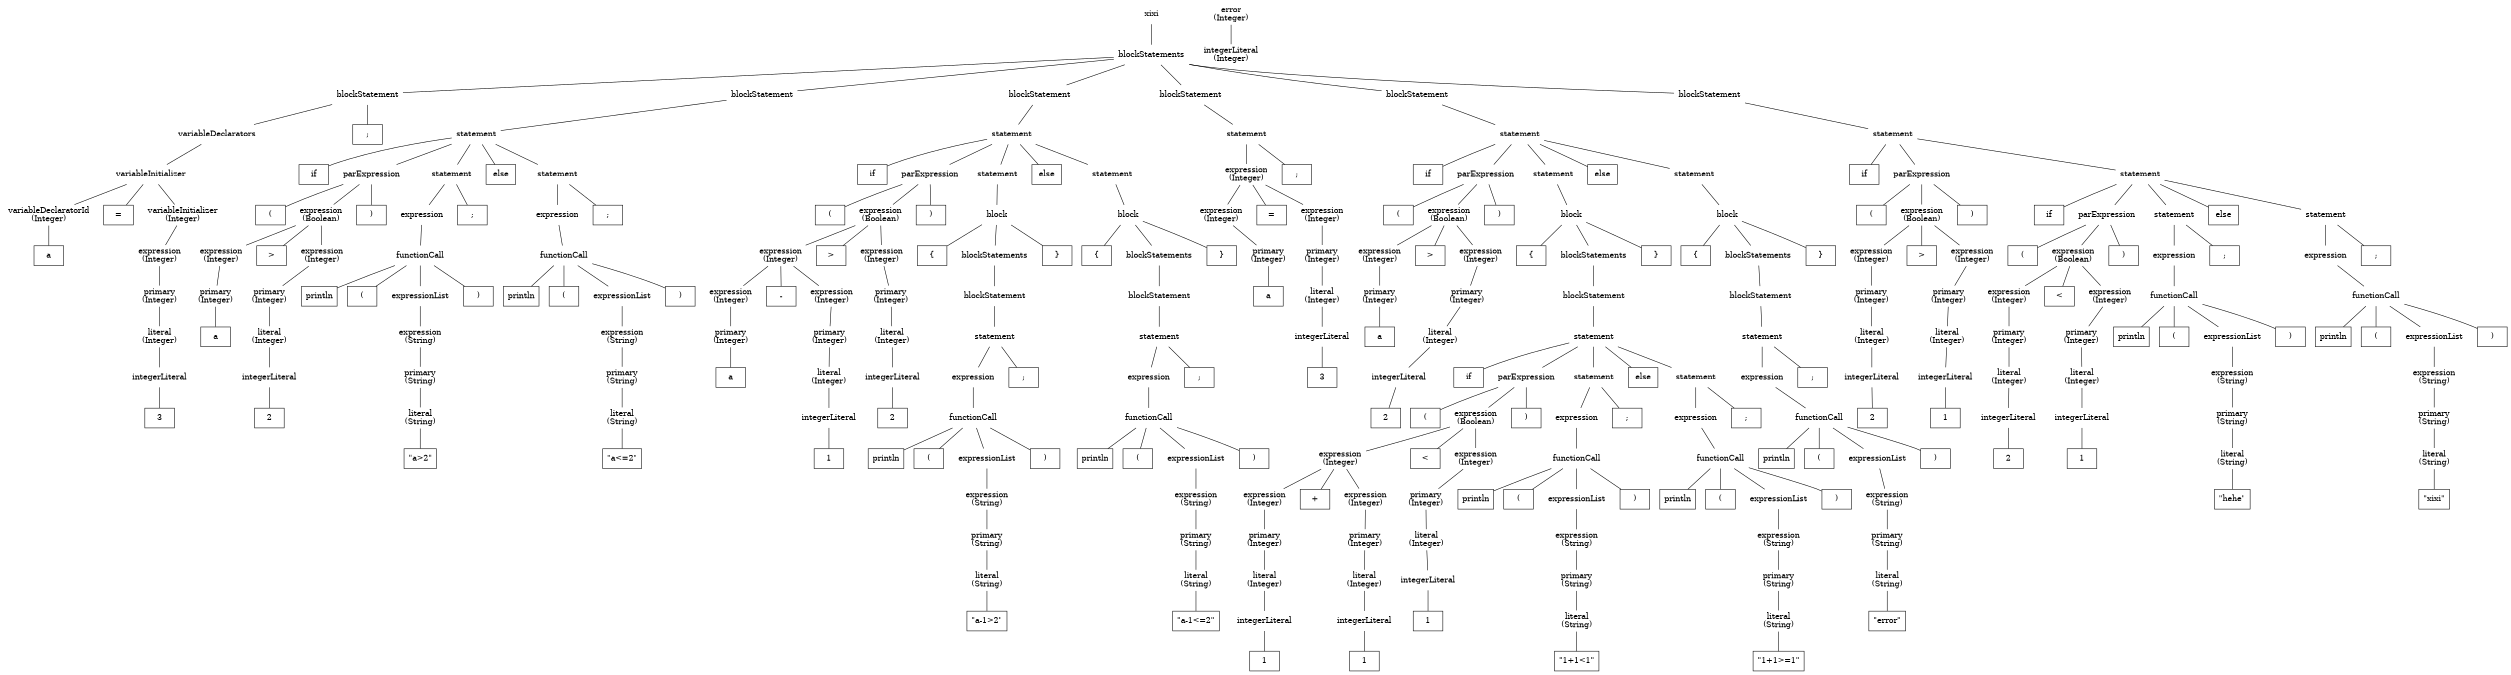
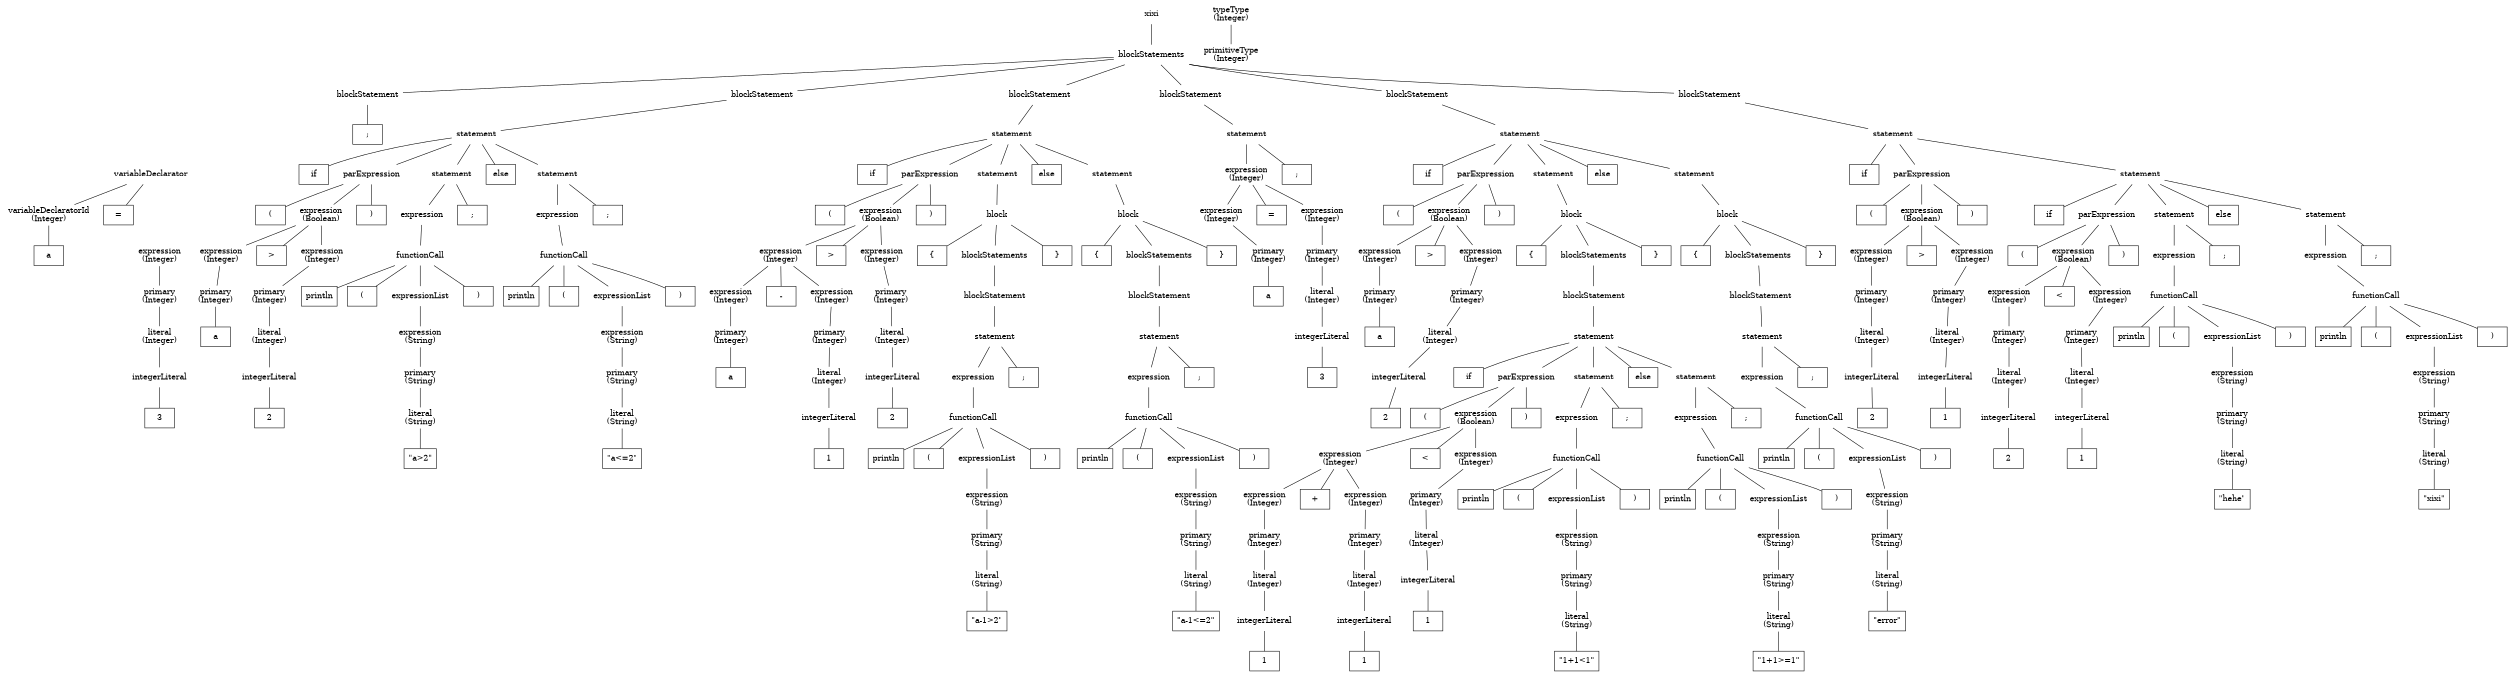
(1231, 14) -> (1231, 14)
(1231, 55) -> (1231, 55)
(217, 134) -> none
(151, 174) -> (151, 174)
(183, 215) -> none
